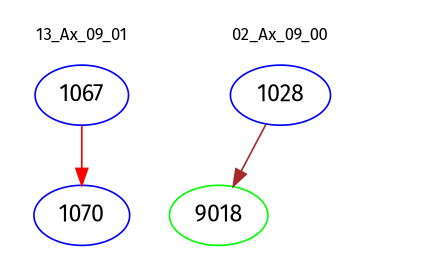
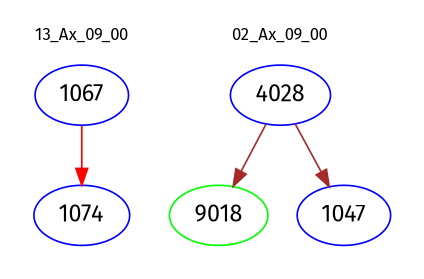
(82, 36) -> (82, 36)
(280, 95) -> (280, 95)
(82, 215) -> (82, 215)
none -> (344, 215)
